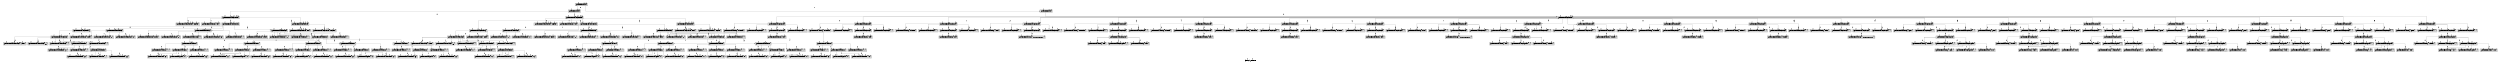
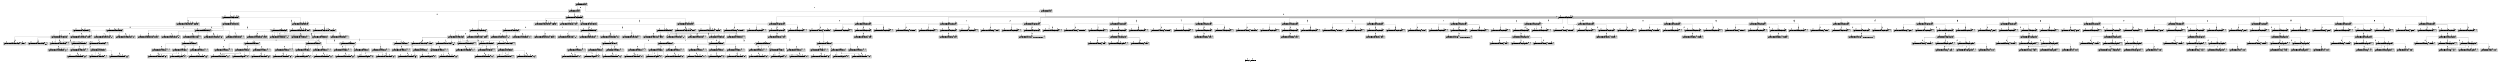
(211, 24) -> none
